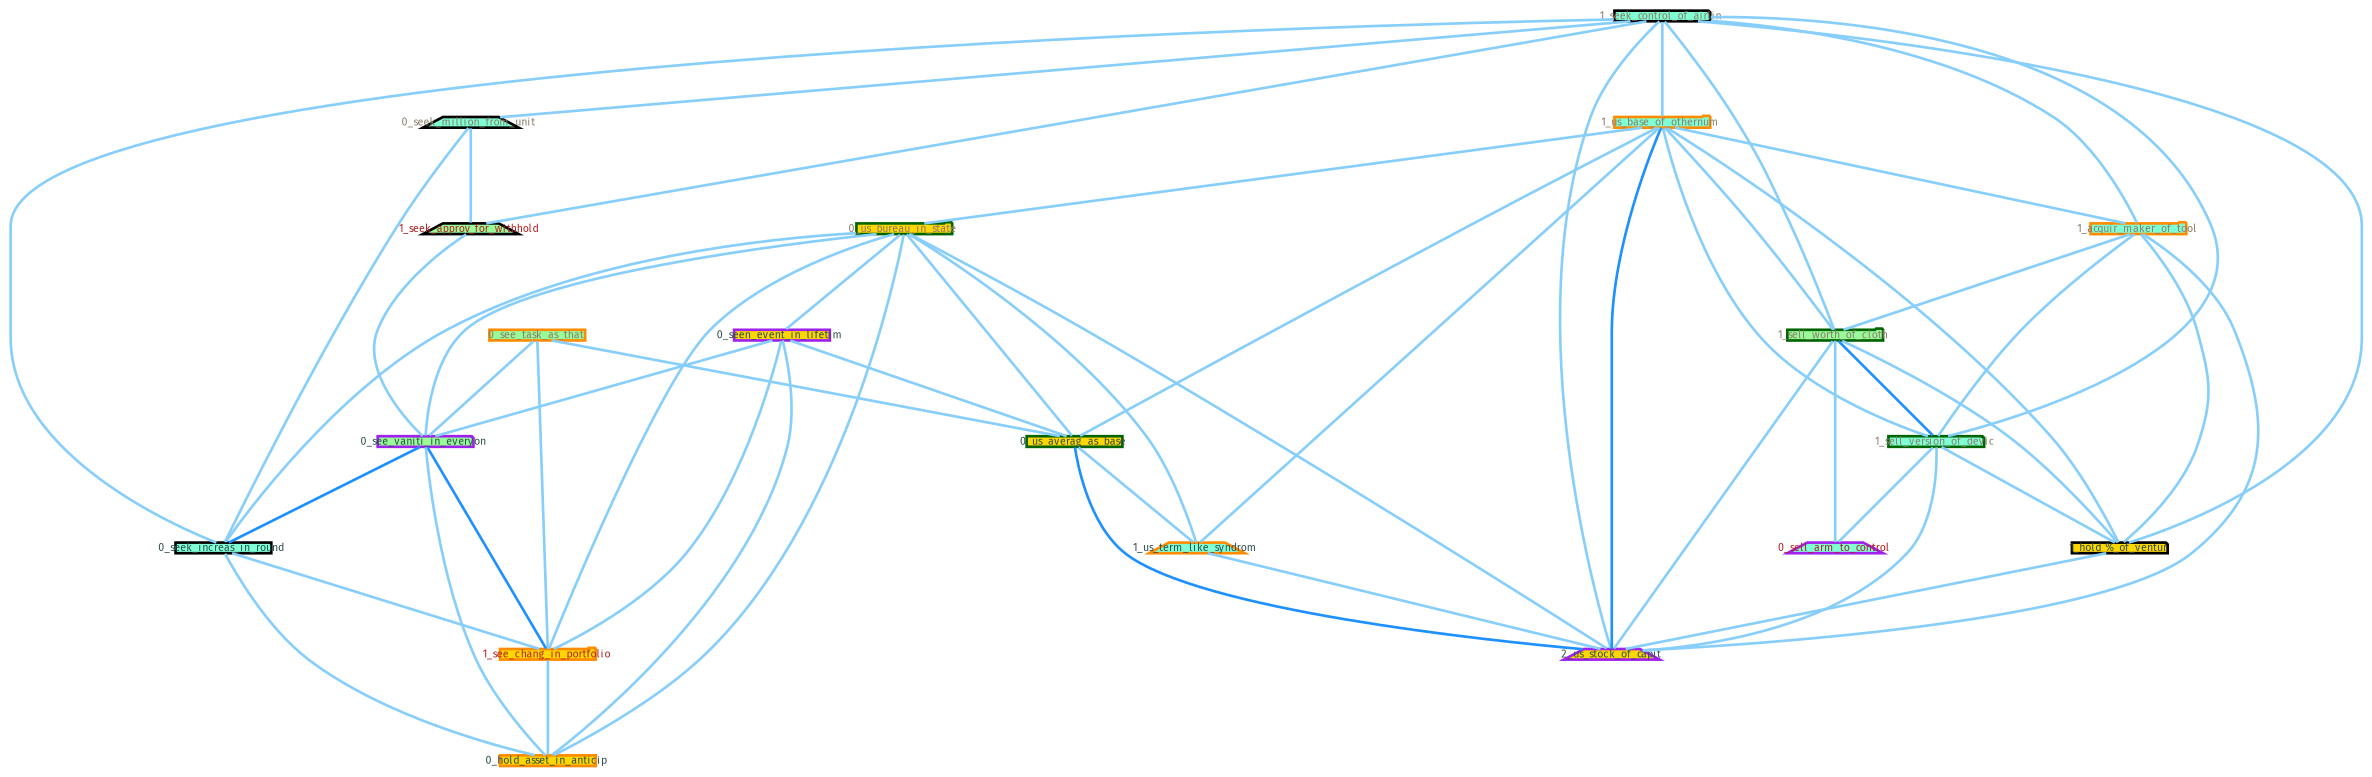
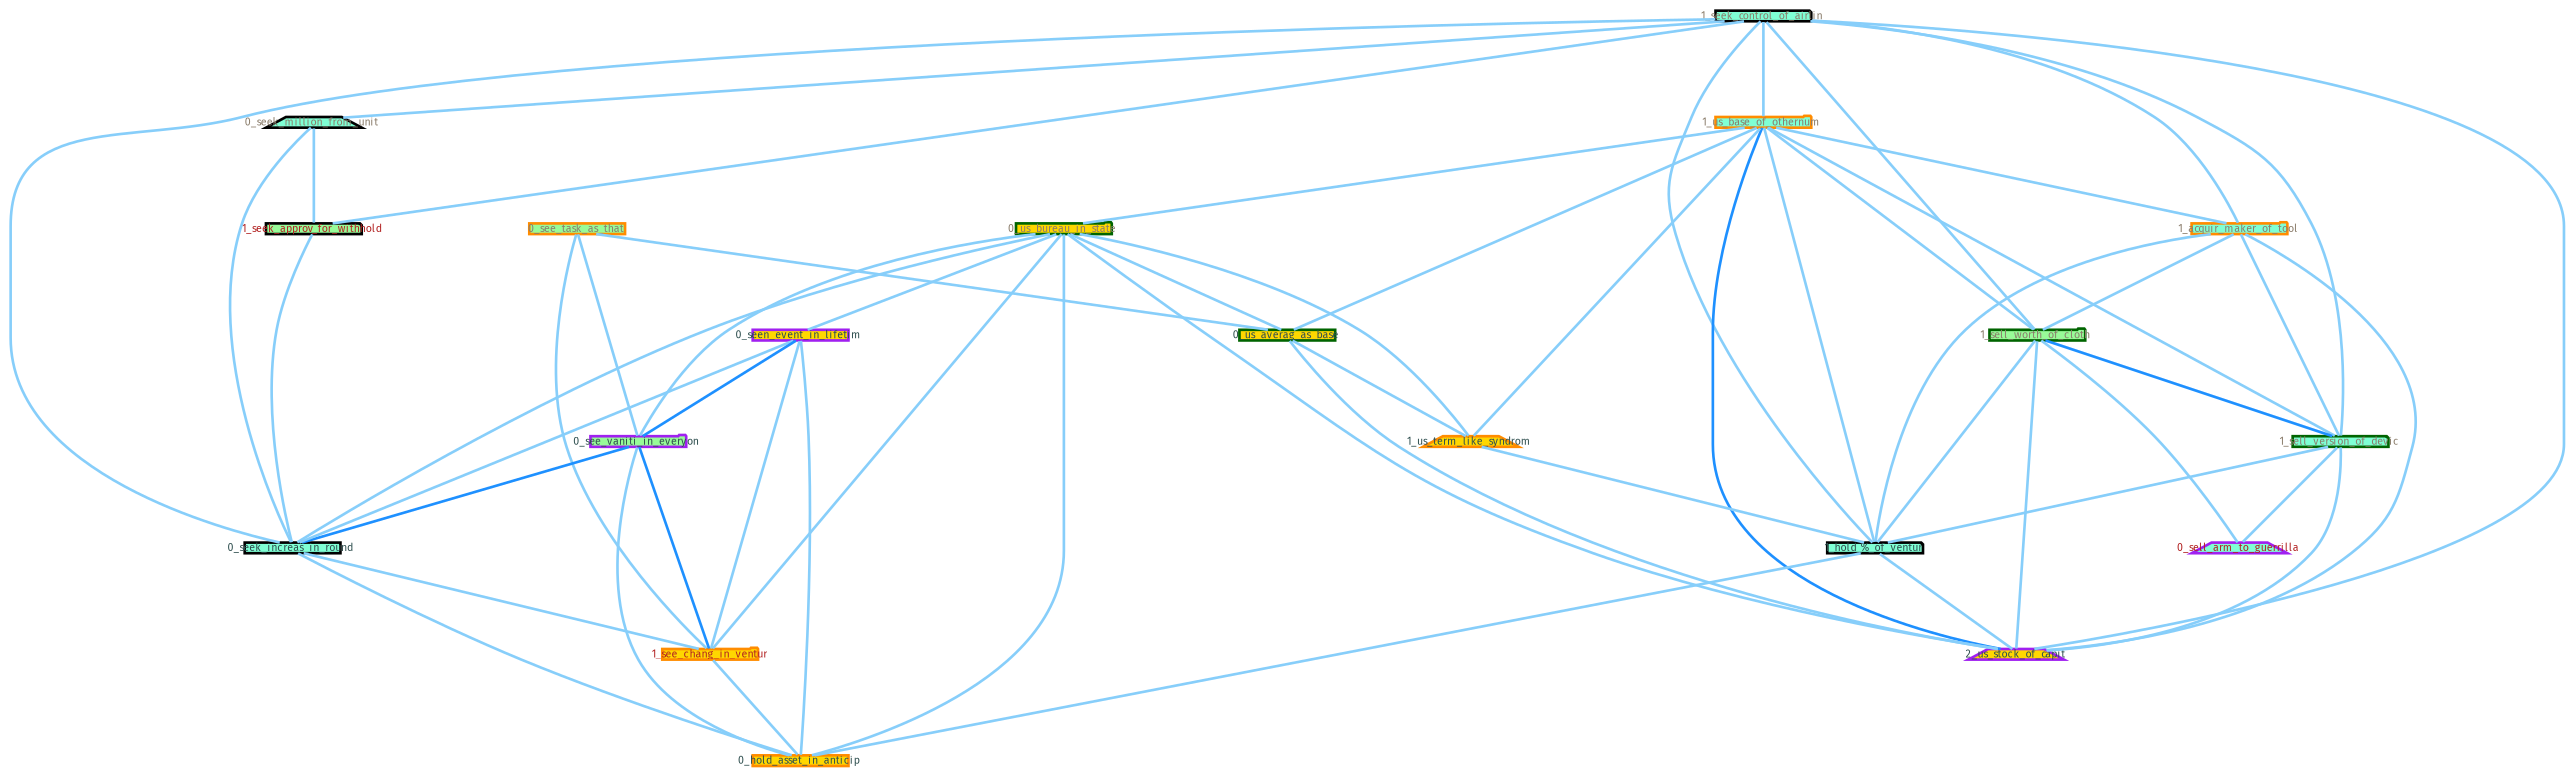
(471, 229) -> (314, 229)
(380, 325) -> (272, 386)
(604, 388) -> (719, 388)
(928, 388) -> (546, 442)
(426, 442) -> (638, 442)
(1197, 548) -> (1471, 442)
(1835, 548) -> (2239, 548)
(2120, 548) -> (1875, 548)
(1404, 601) -> (1673, 495)
(1290, 609) -> (1438, 469)
(548, 654) -> (710, 654)
none -> (1338, 654)
